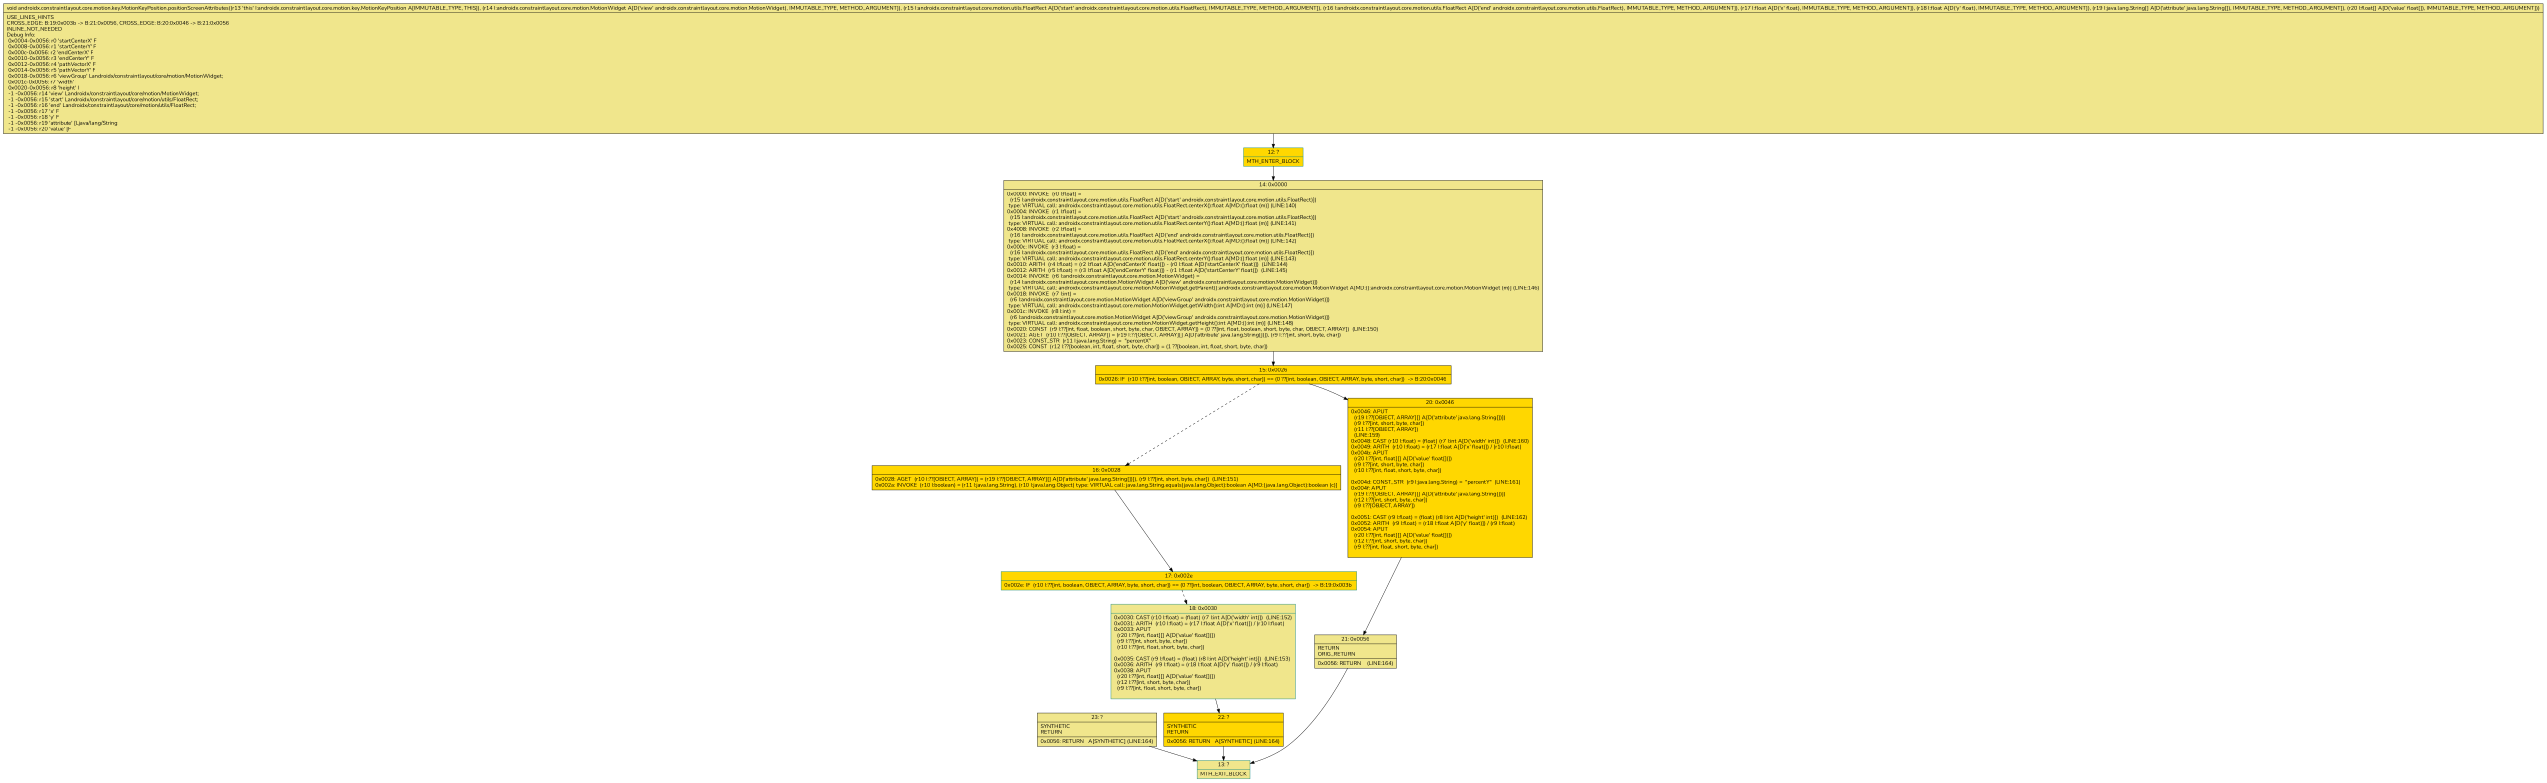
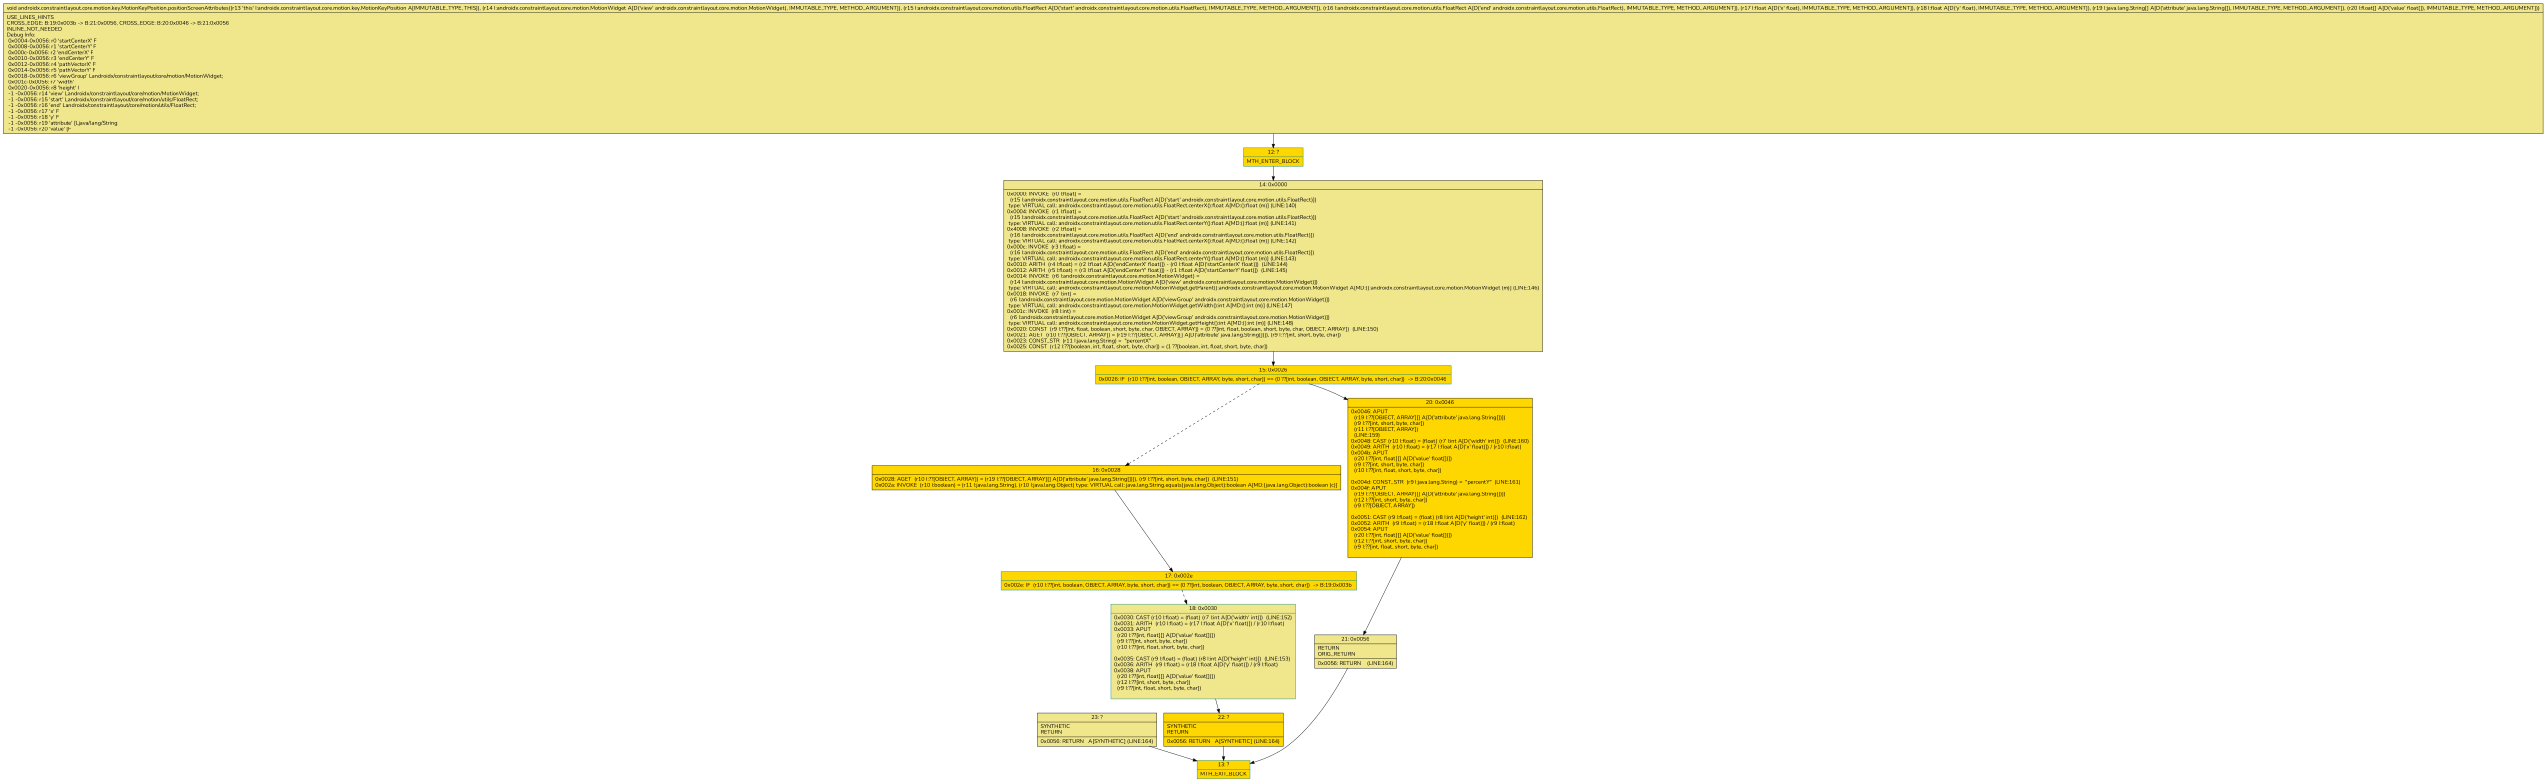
(1273, 375) -> (1273, 375)
(1224, 770) -> (1224, 770)
